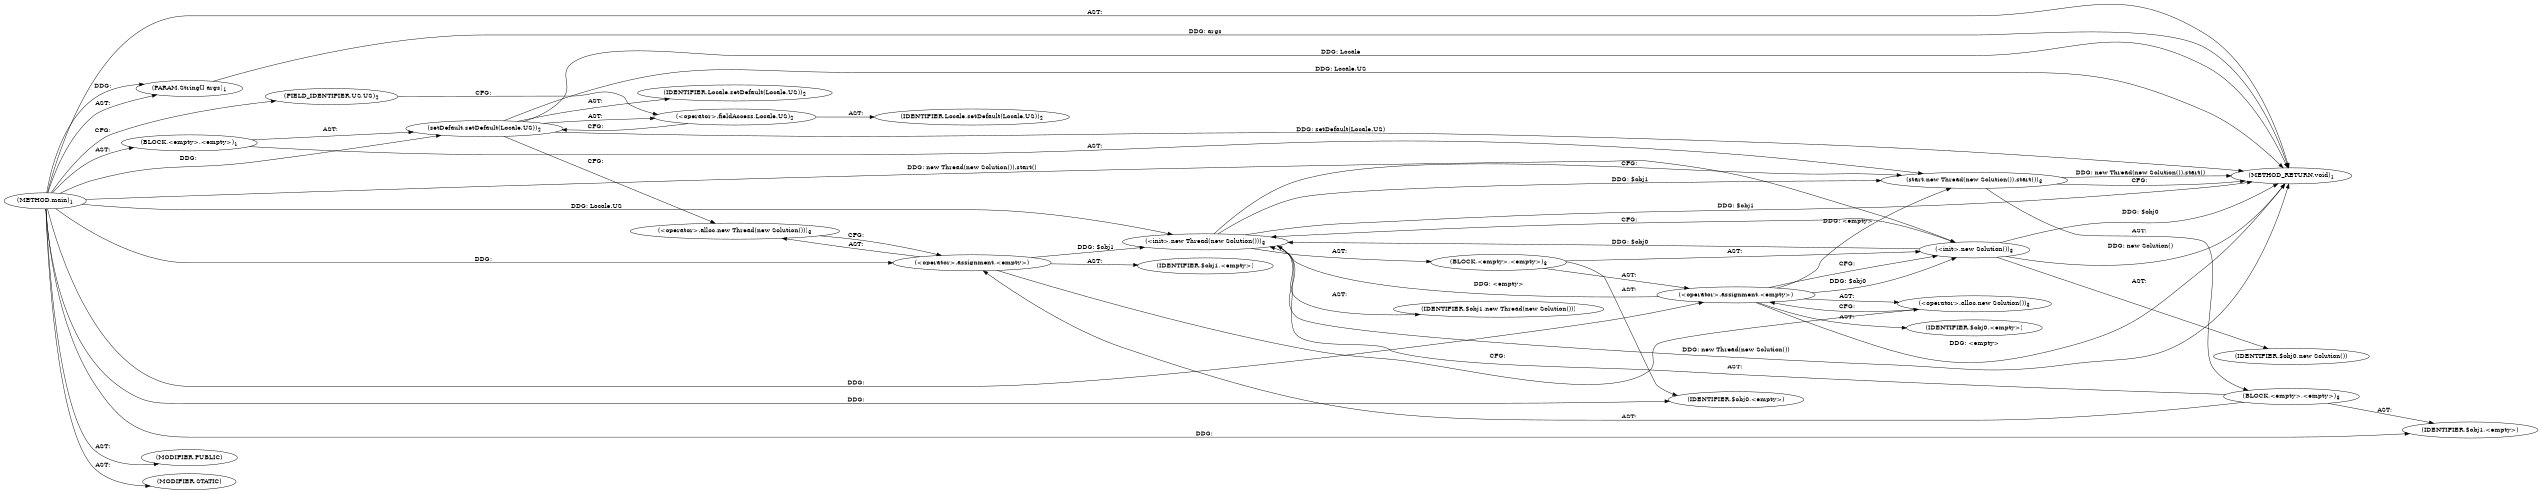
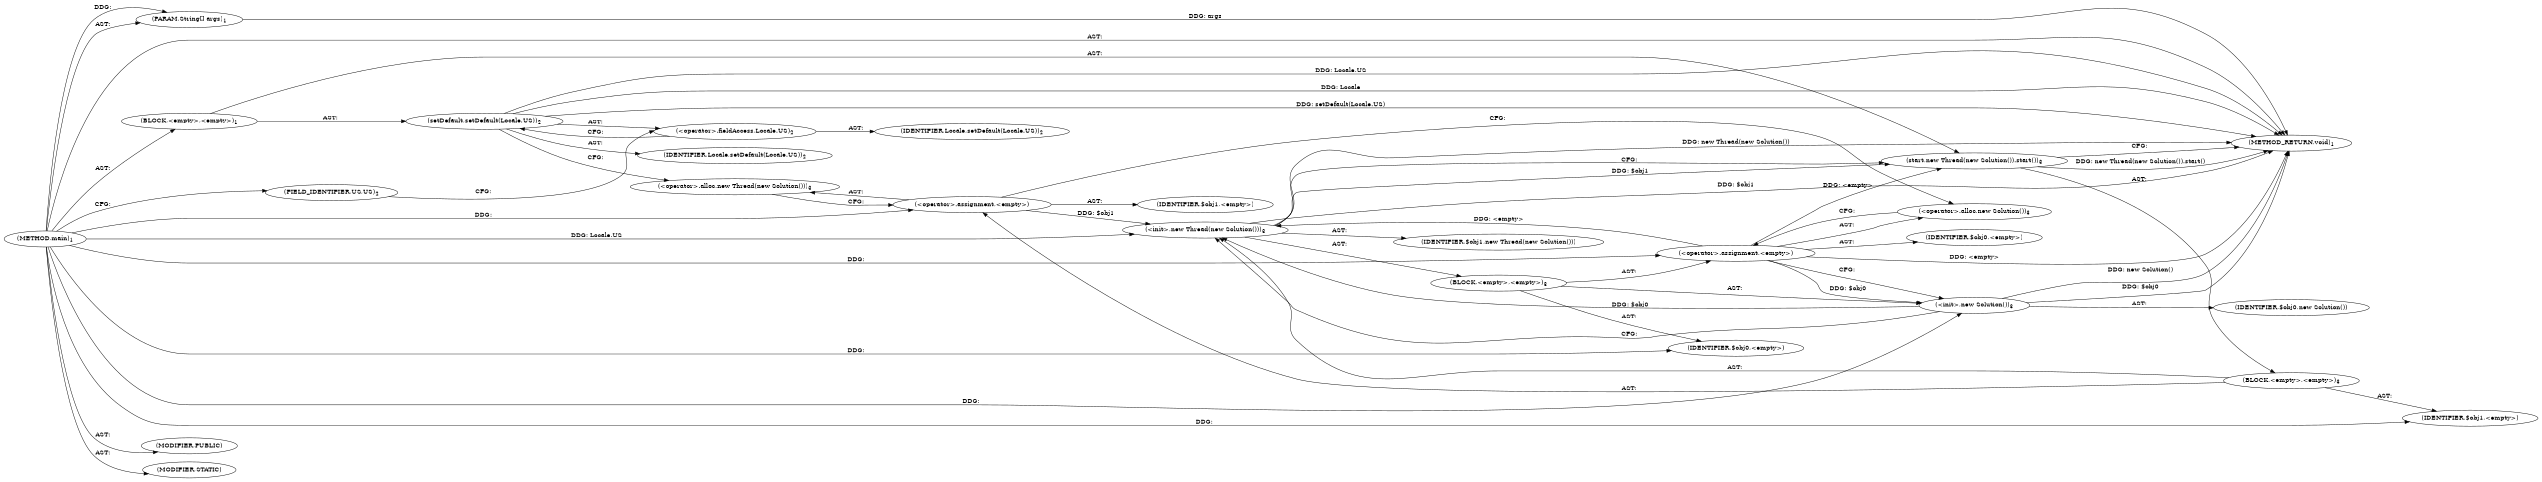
(247, 163) -> none
(972, 168) -> (972, 401)
